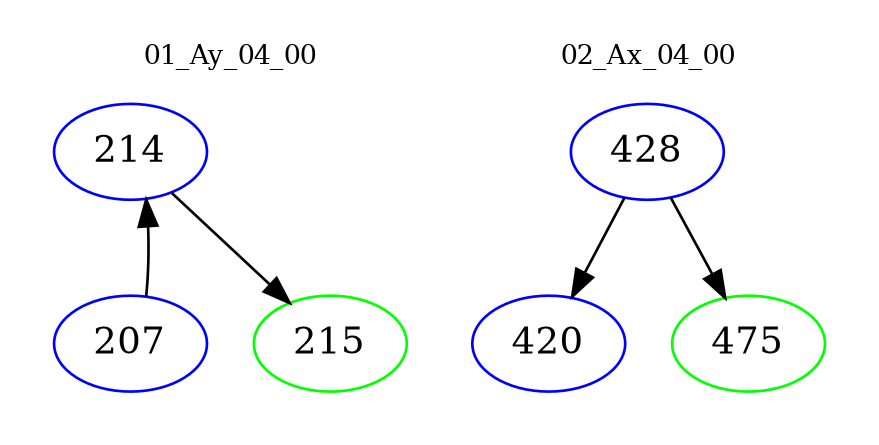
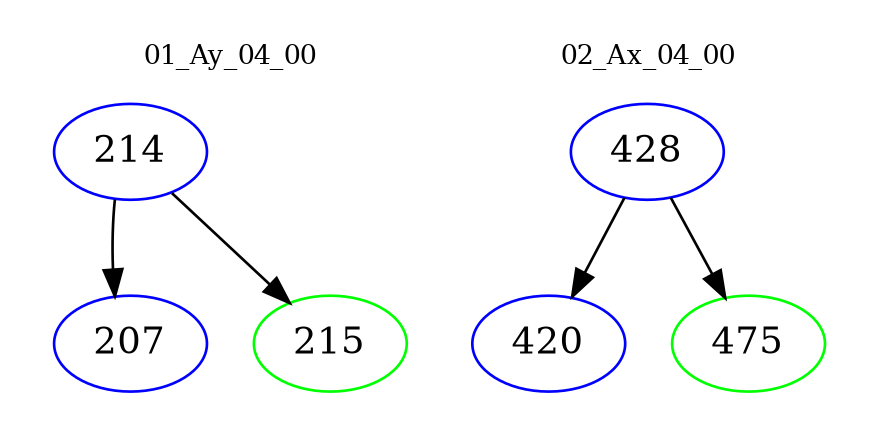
(148, 262) -> (113, 234)
